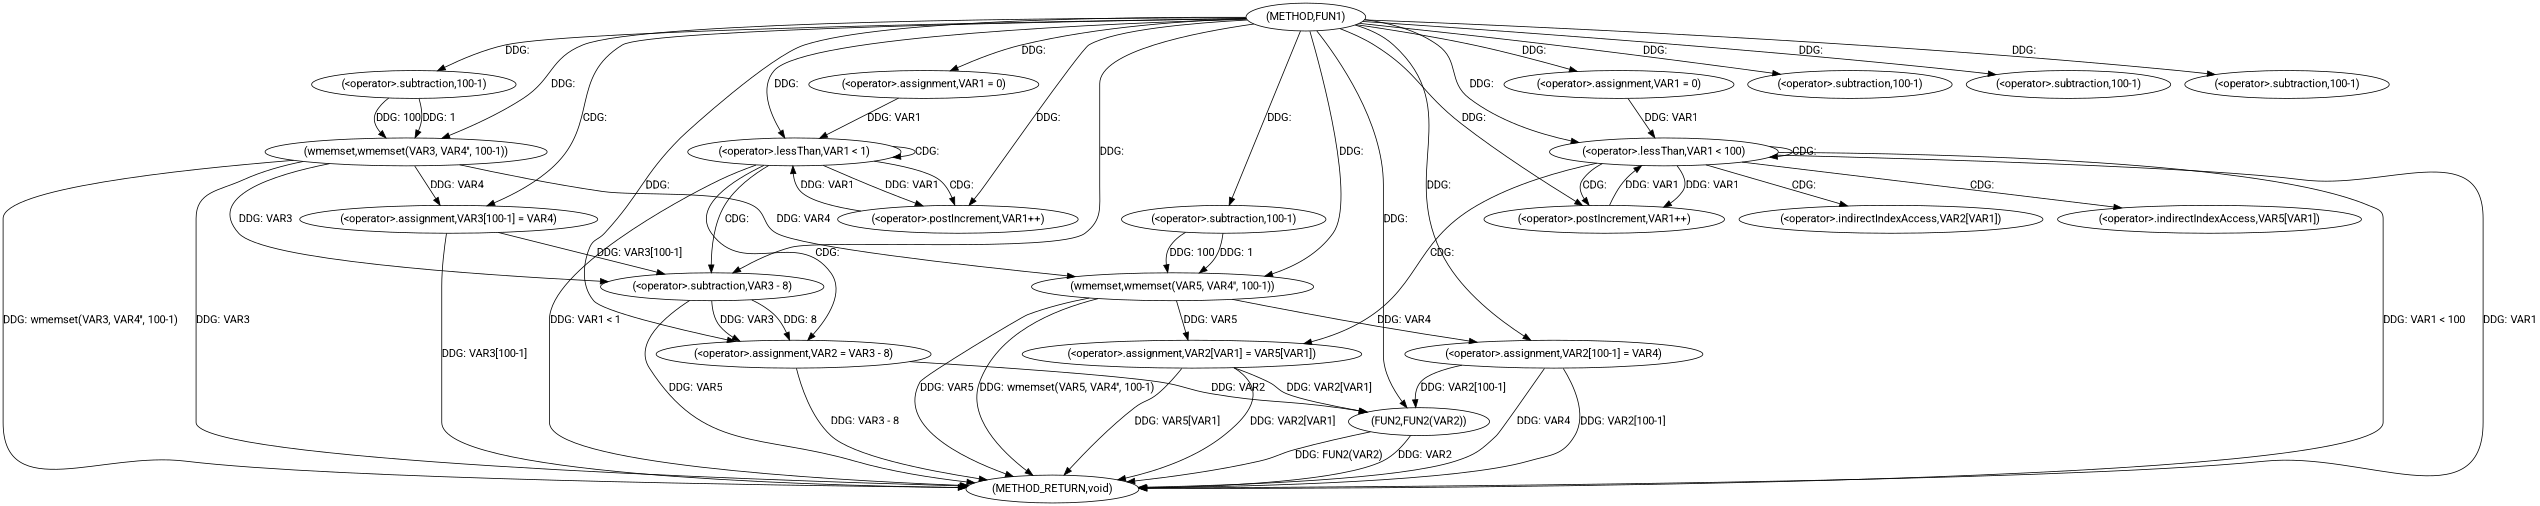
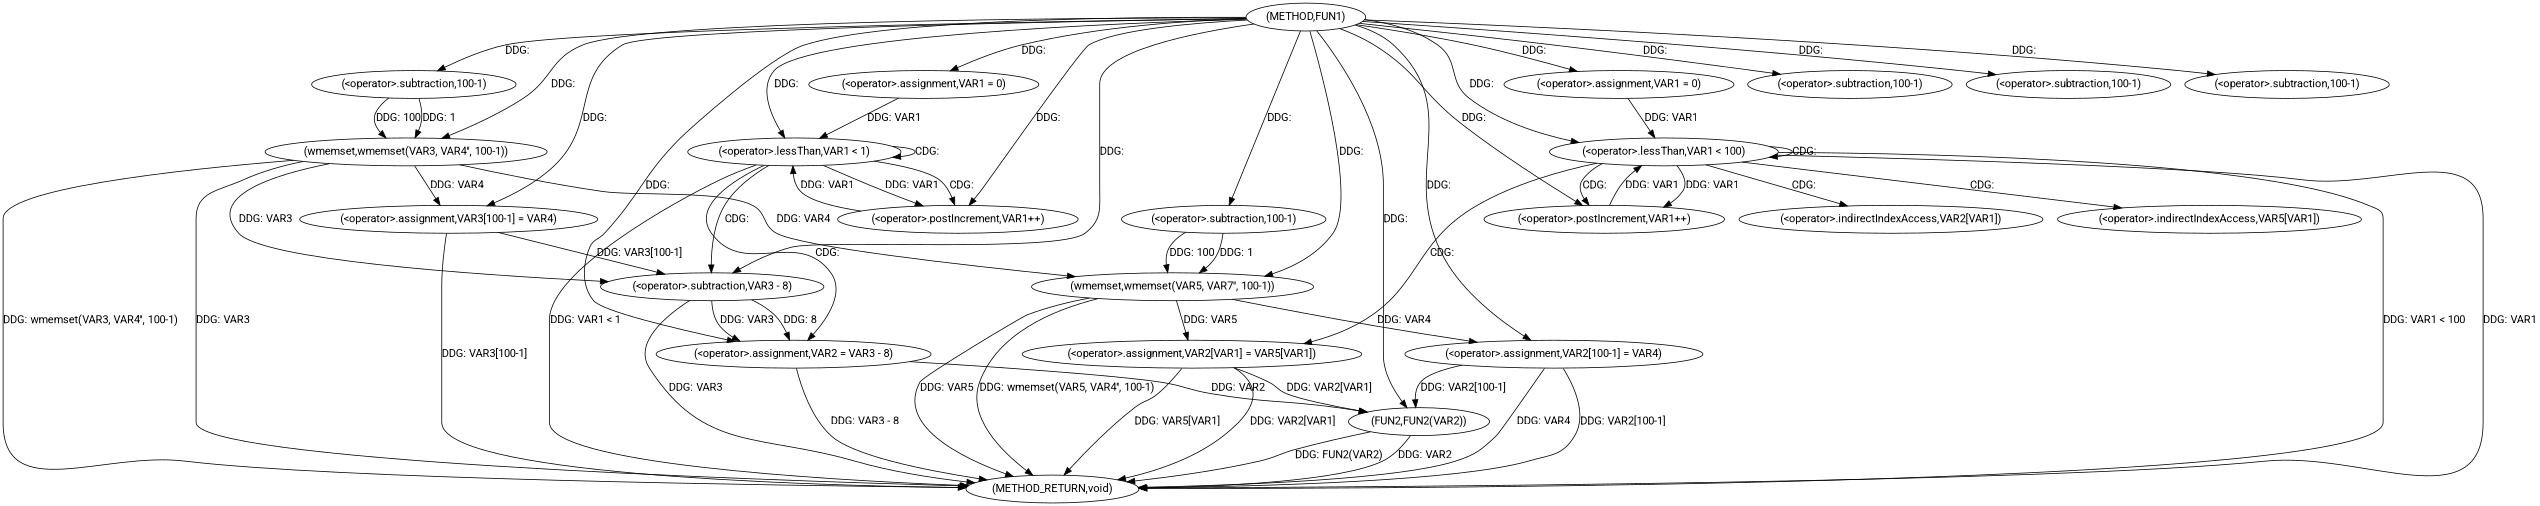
(597, 118) -> (597, 118)
(1173, 287) -> (1173, 287)
(696, 388) -> (696, 388)
